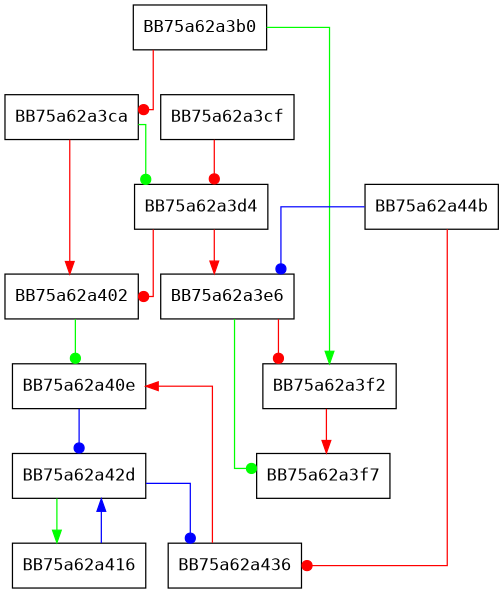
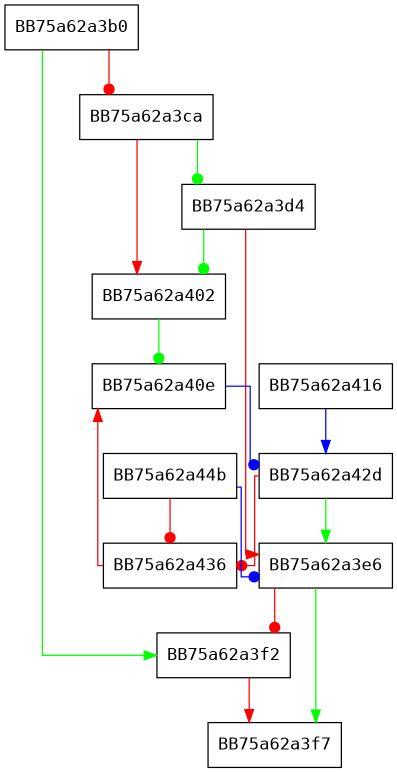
(227, 117) -> none
(153, 265) -> (204, 247)
(235, 400) -> (316, 649)
(190, 486) -> (255, 523)
(57, 514) -> (326, 514)
